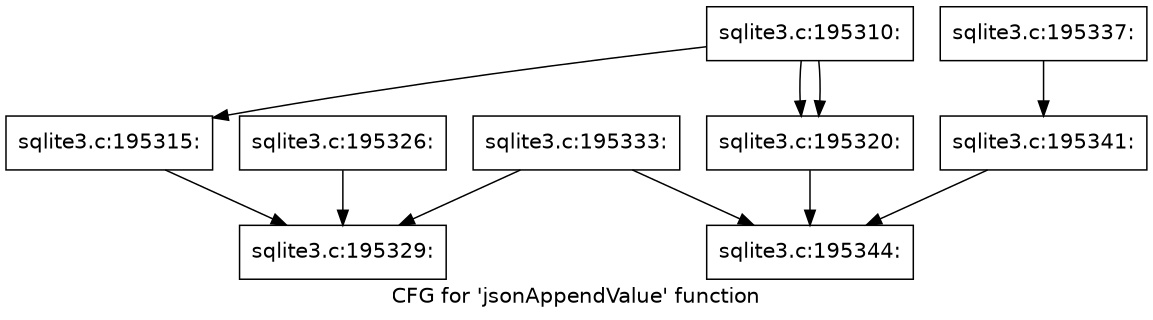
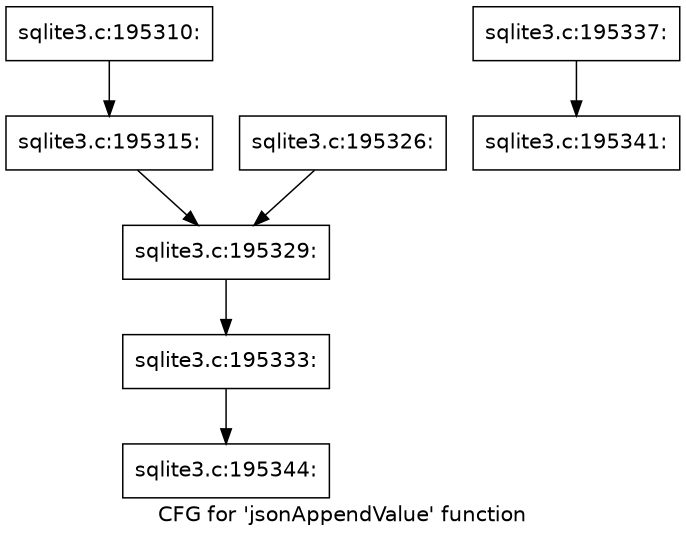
(810, 143) -> none
(467, 194) -> (226, 300)
(934, 194) -> none
